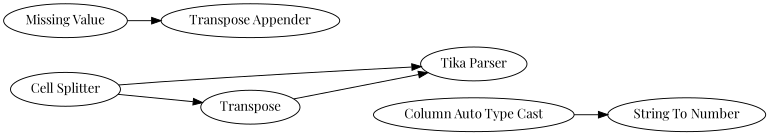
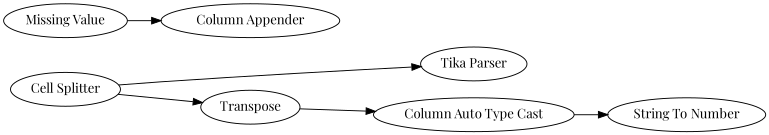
(250, 21) -> (250, 21)
(356, 87) -> (333, 110)
